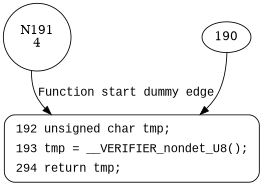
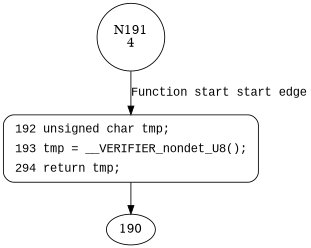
(222, 83) -> (131, 194)
(126, 93) -> (219, 93)
